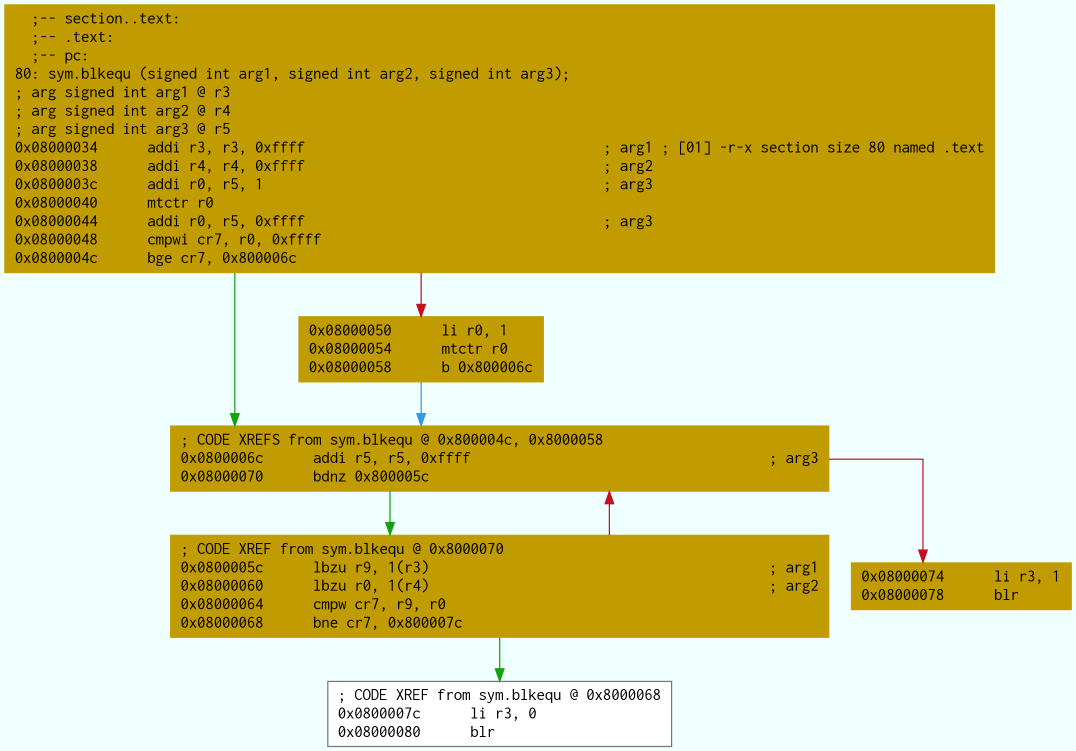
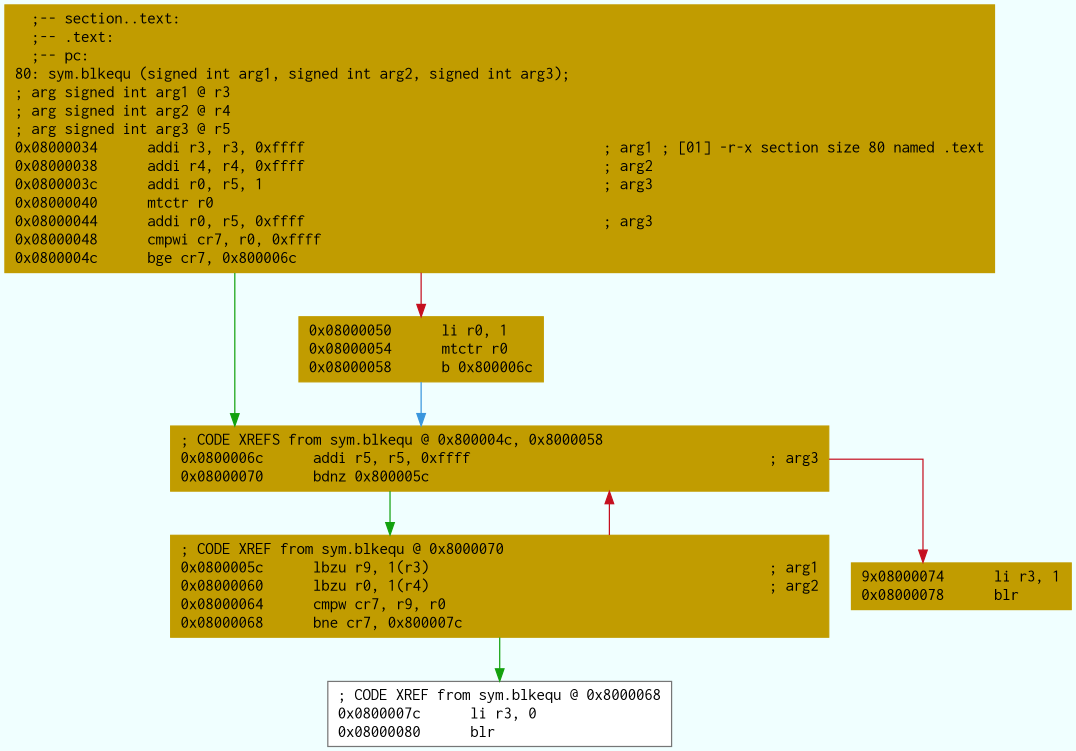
(961, 586) -> (961, 586)
